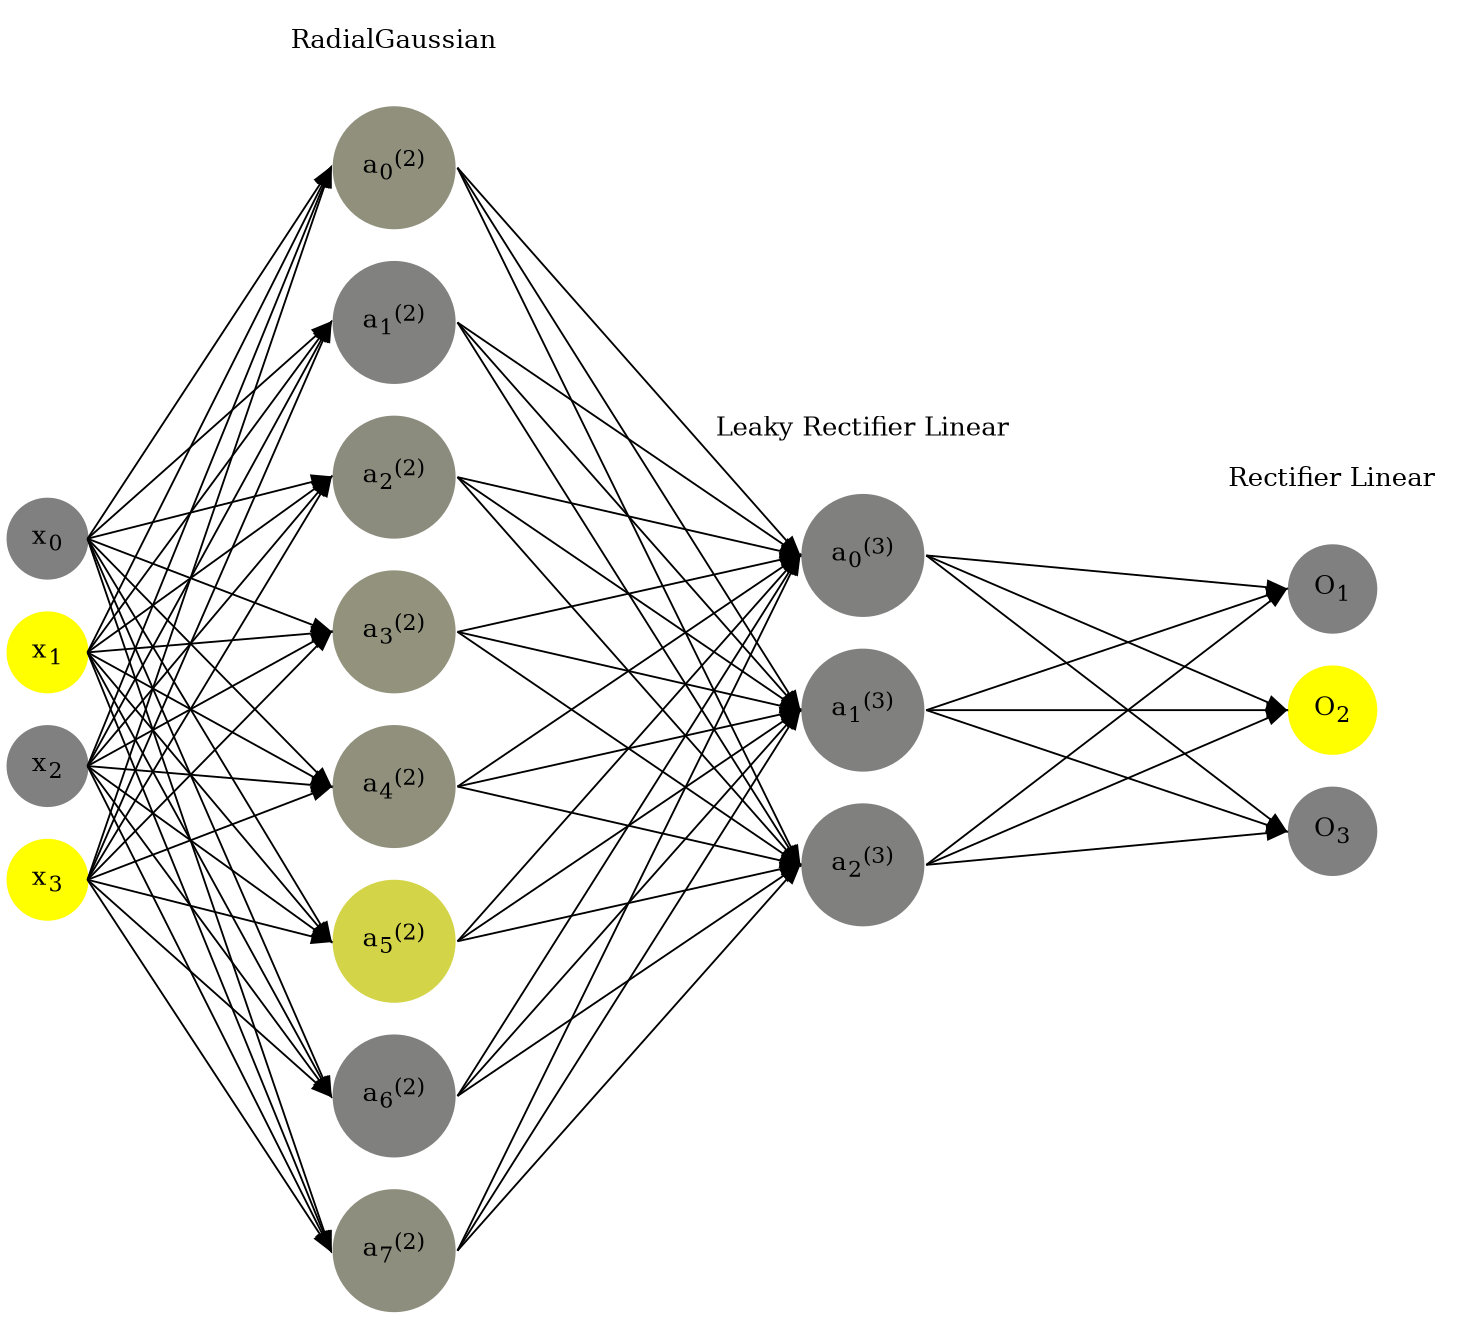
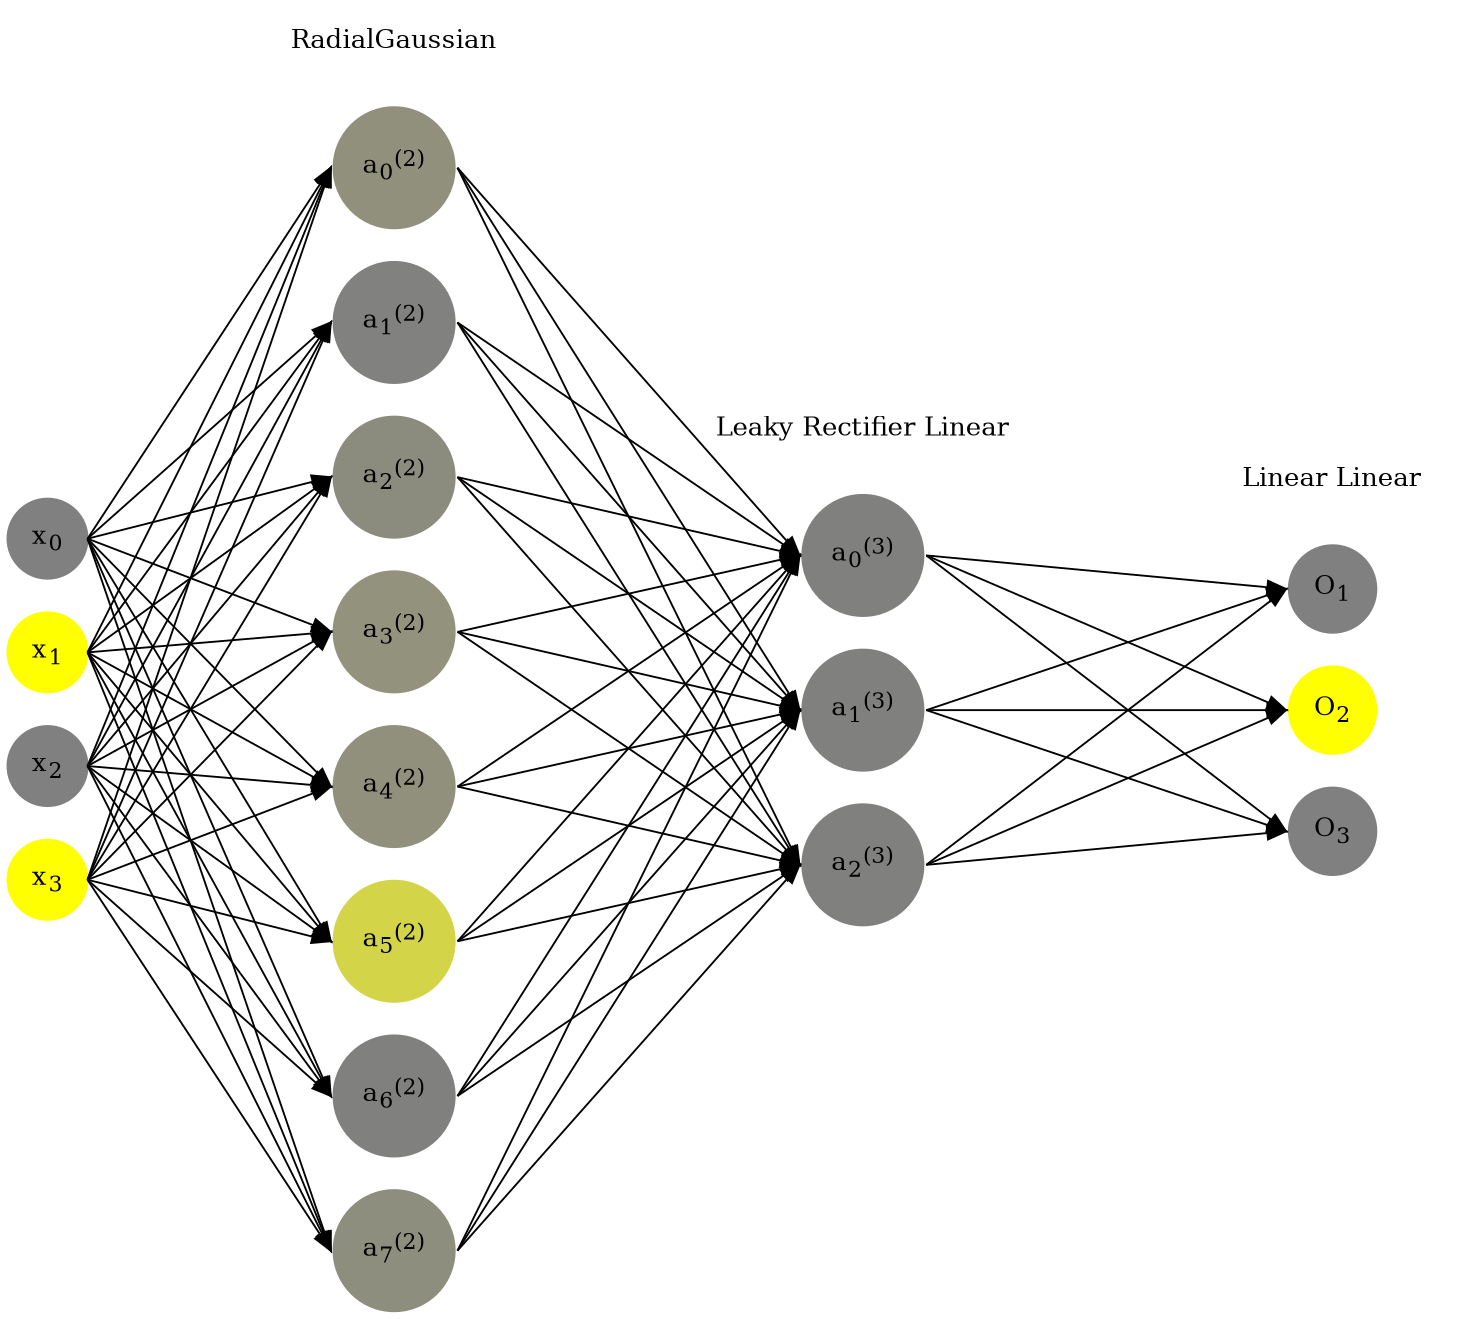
(1333, 479) -> (1333, 479)
